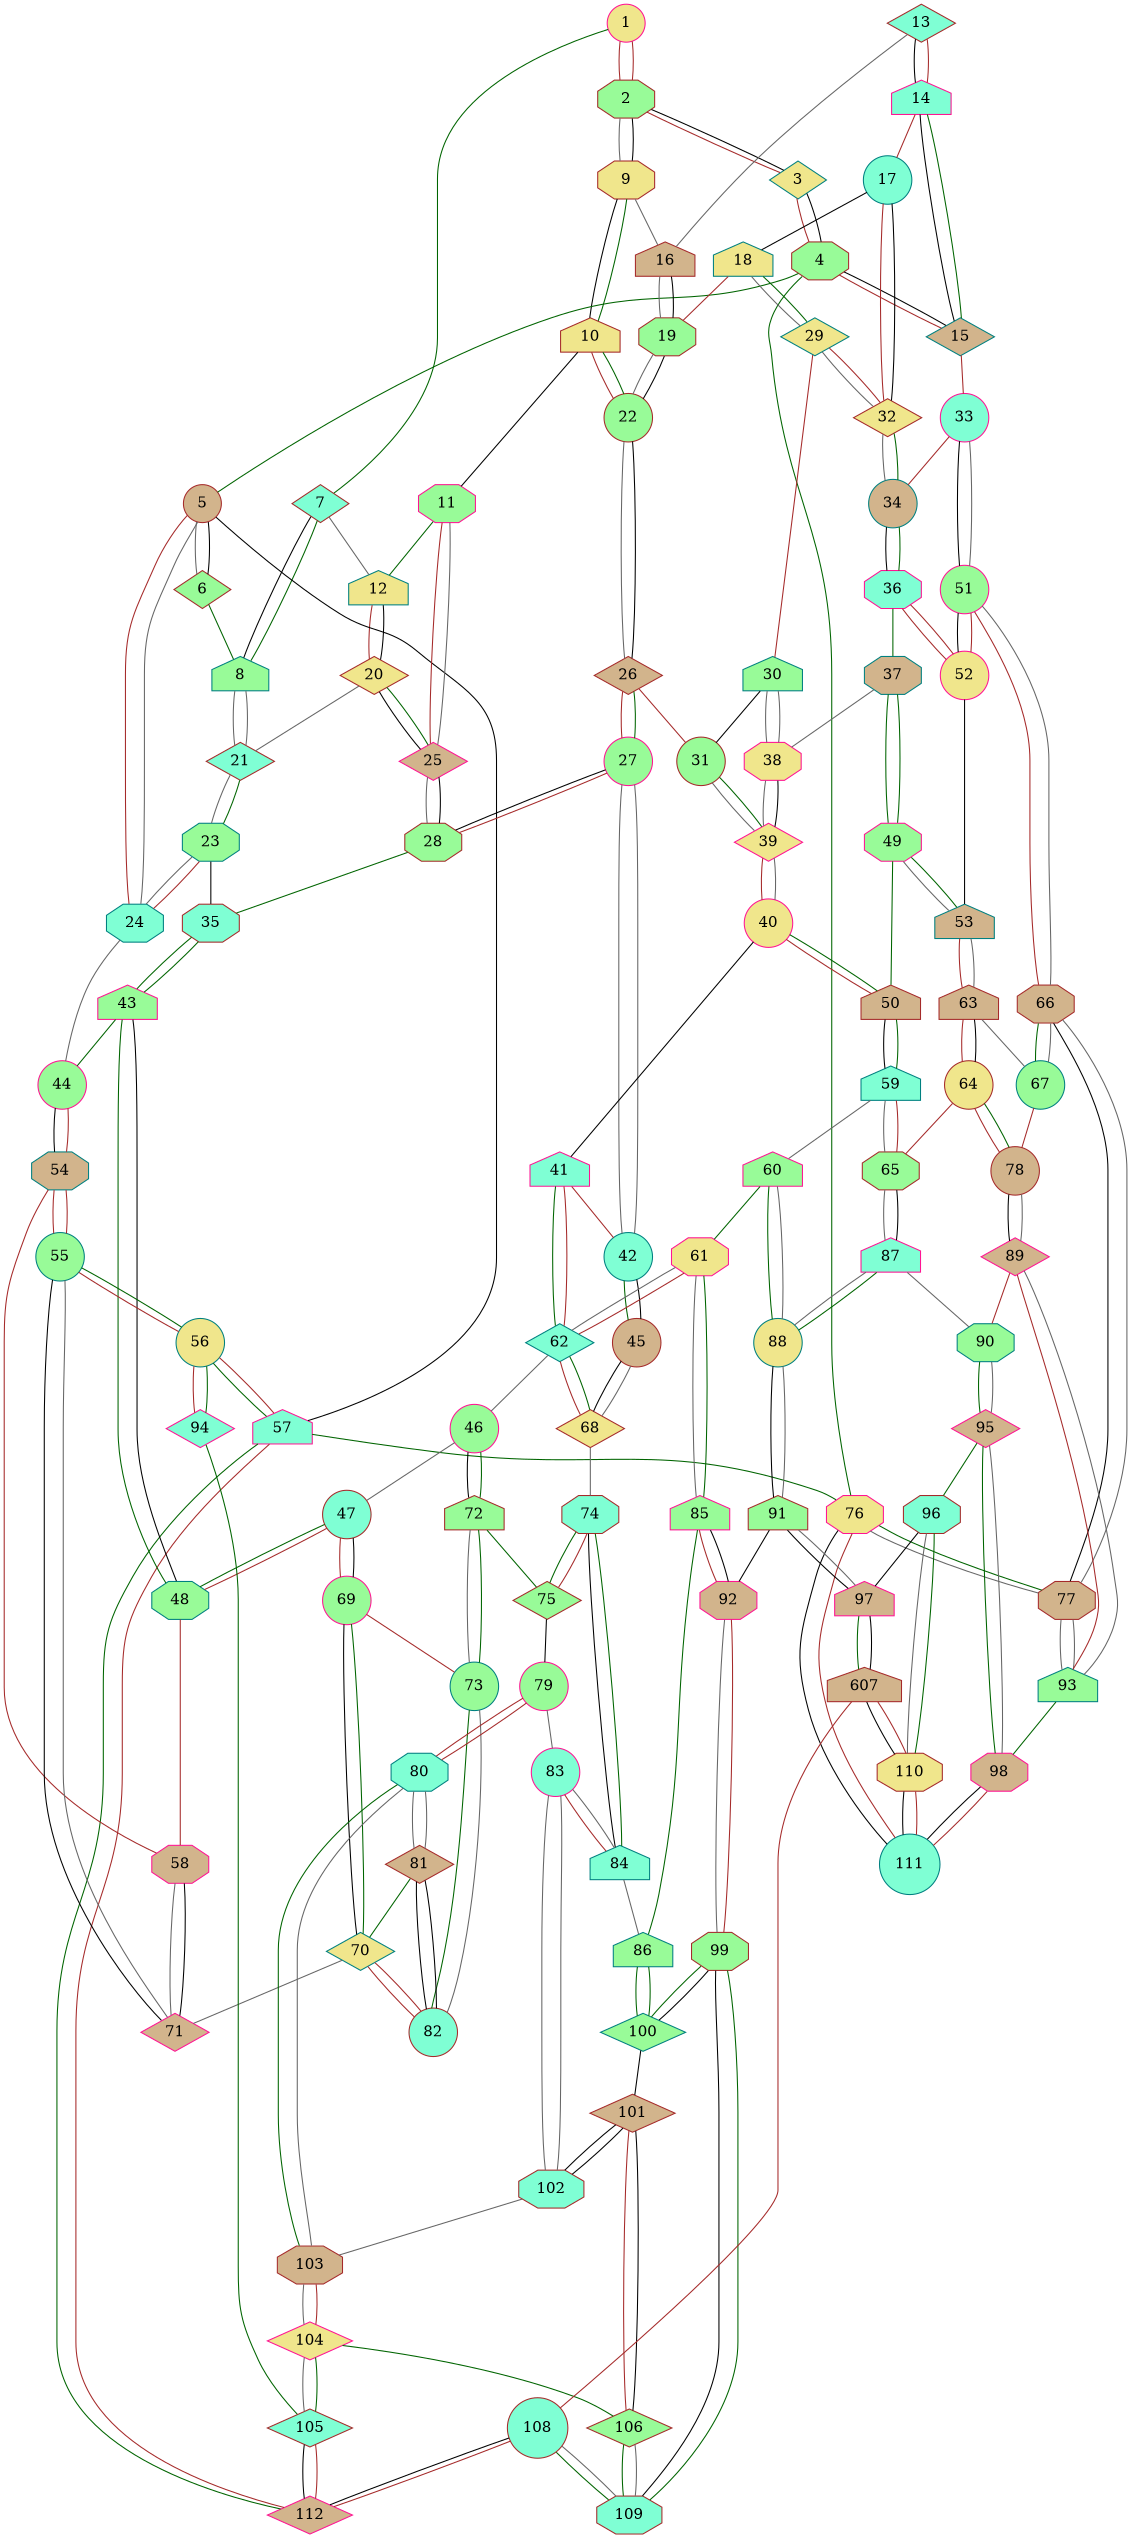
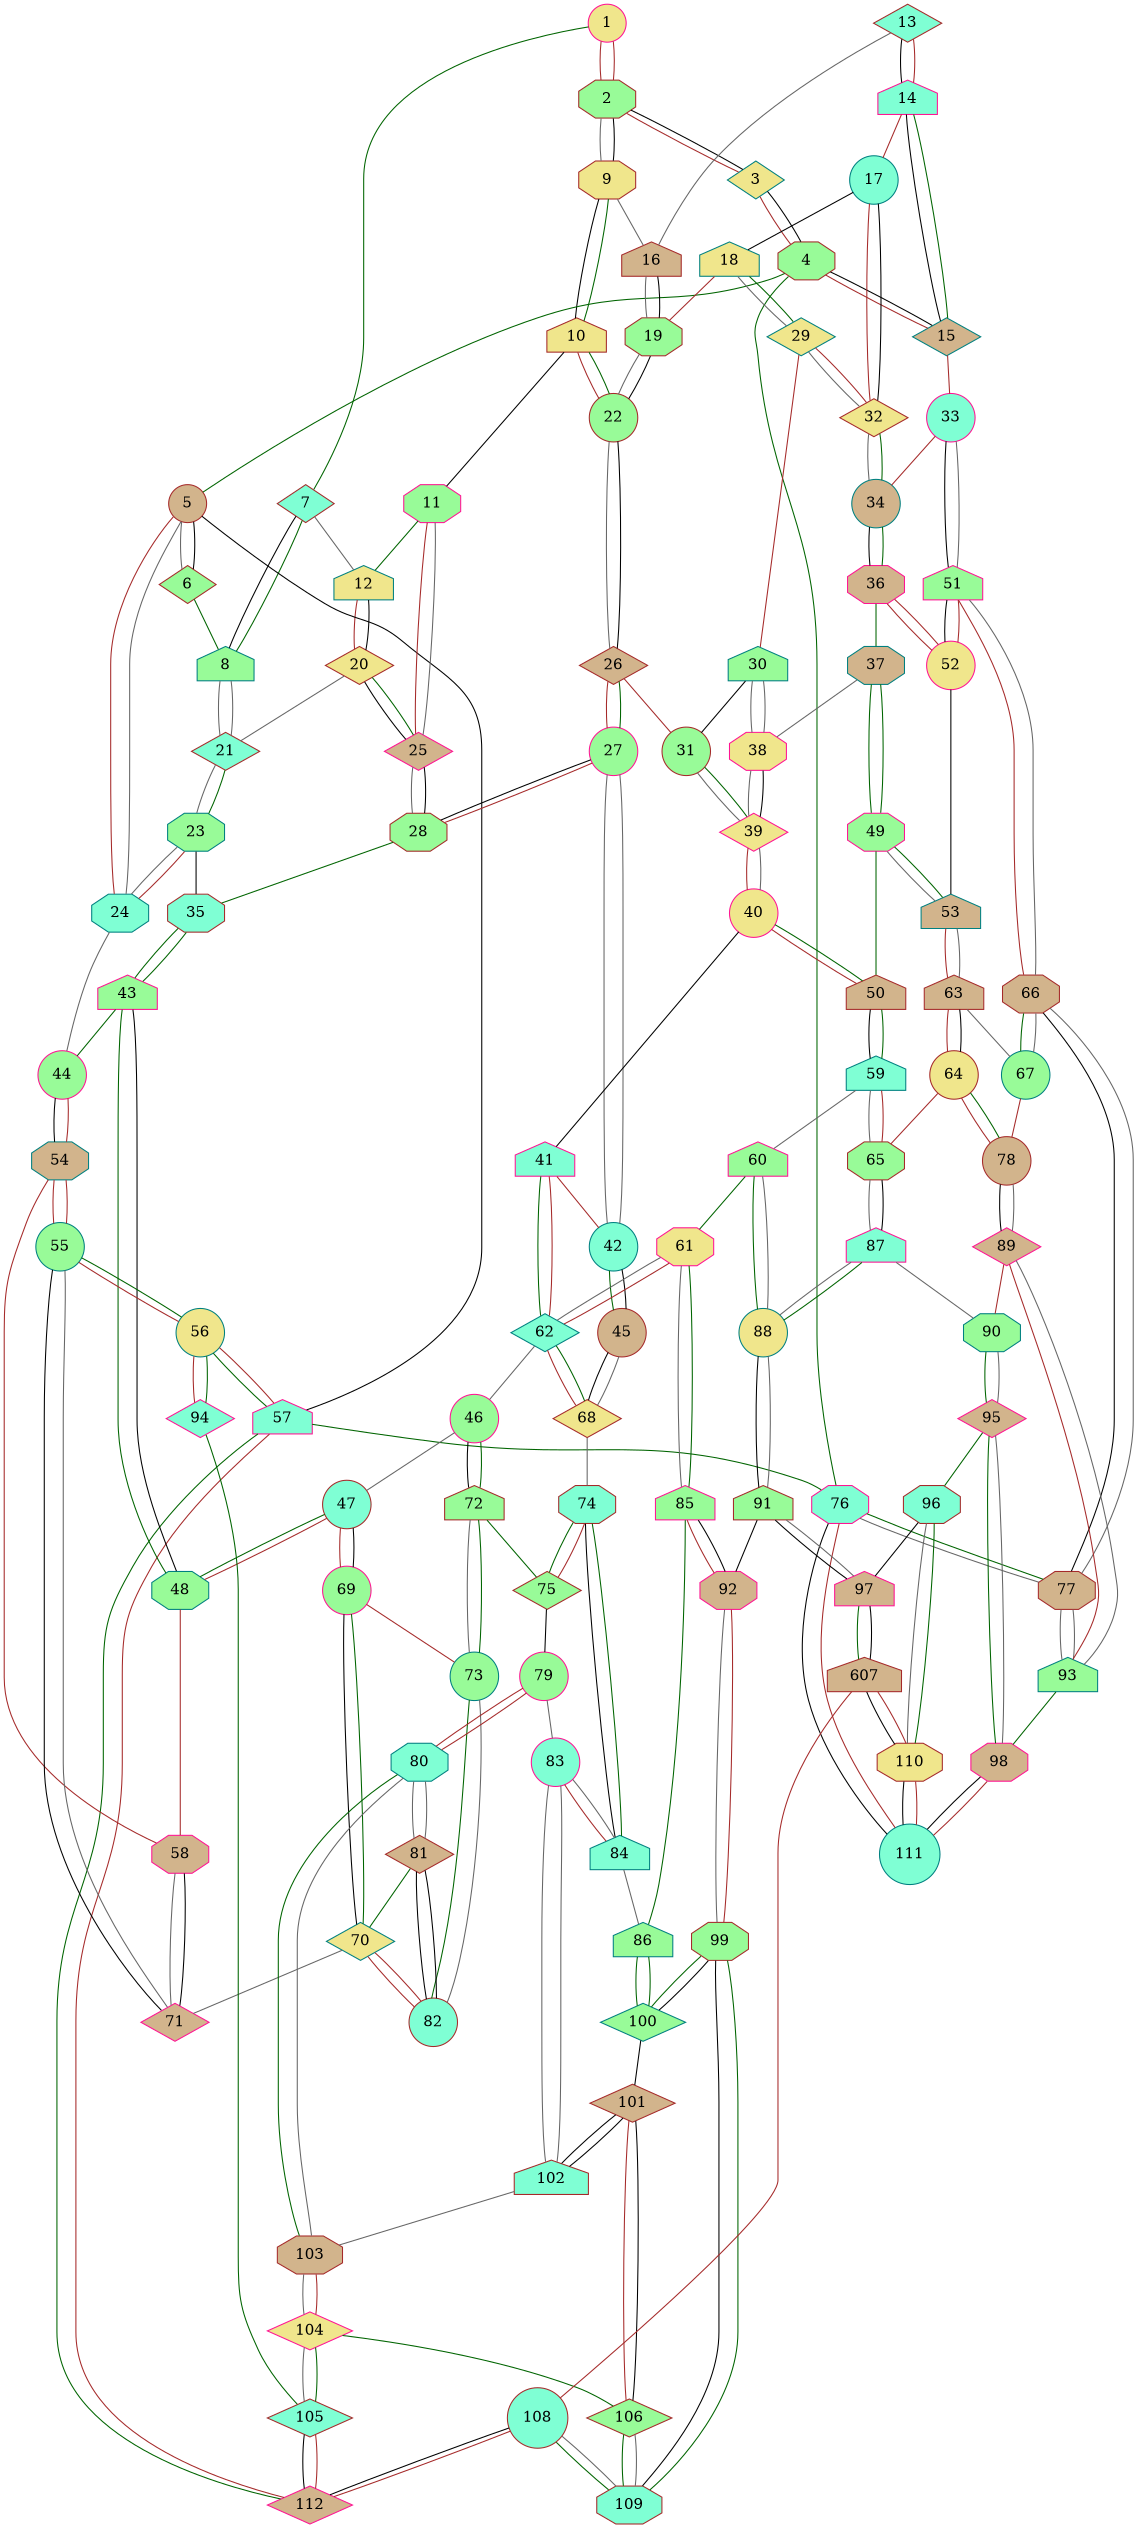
(893, 589) -> (876, 585)
(965, 589) -> (953, 585)
(855, 1515) -> (840, 1504)
(551, 2189) -> (551, 2179)
